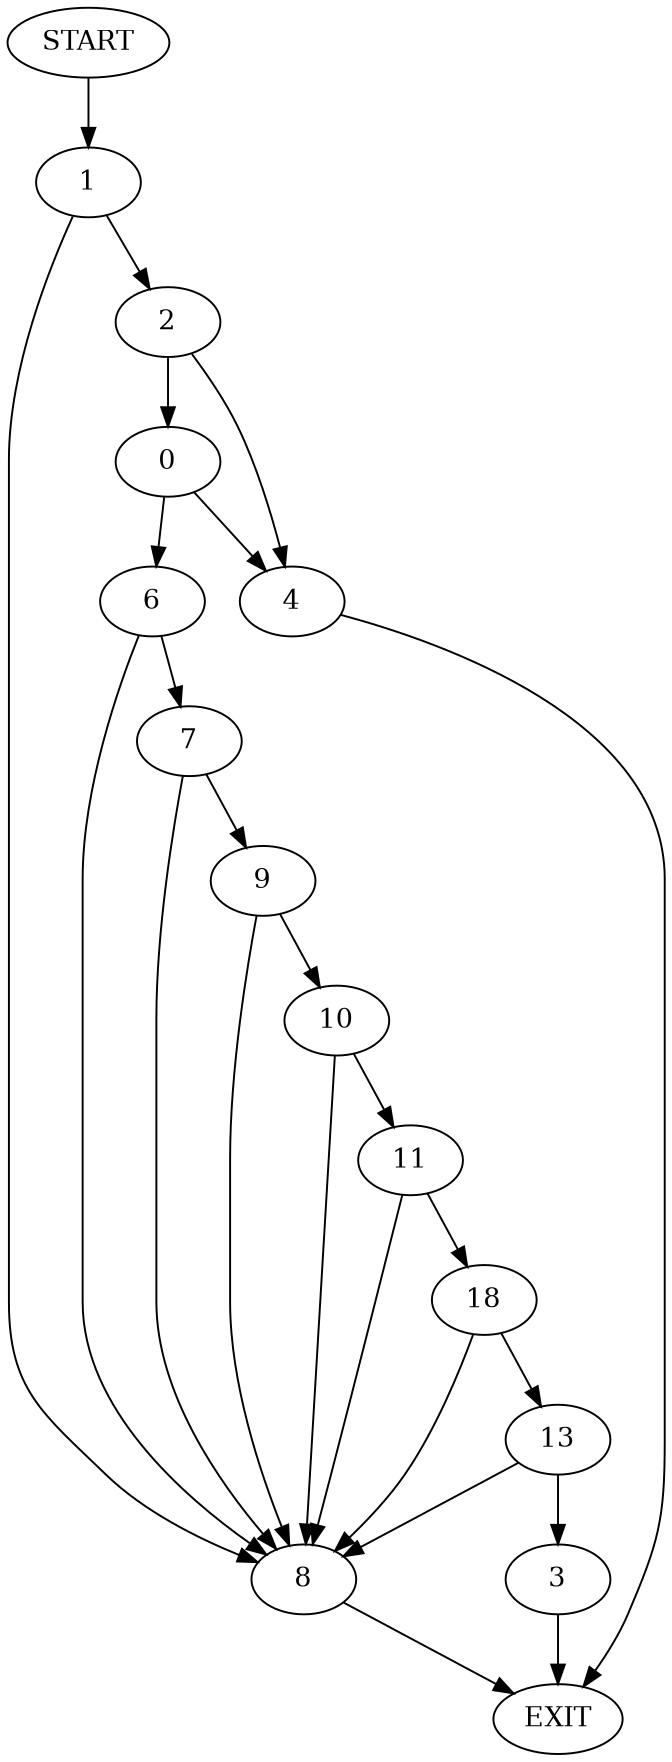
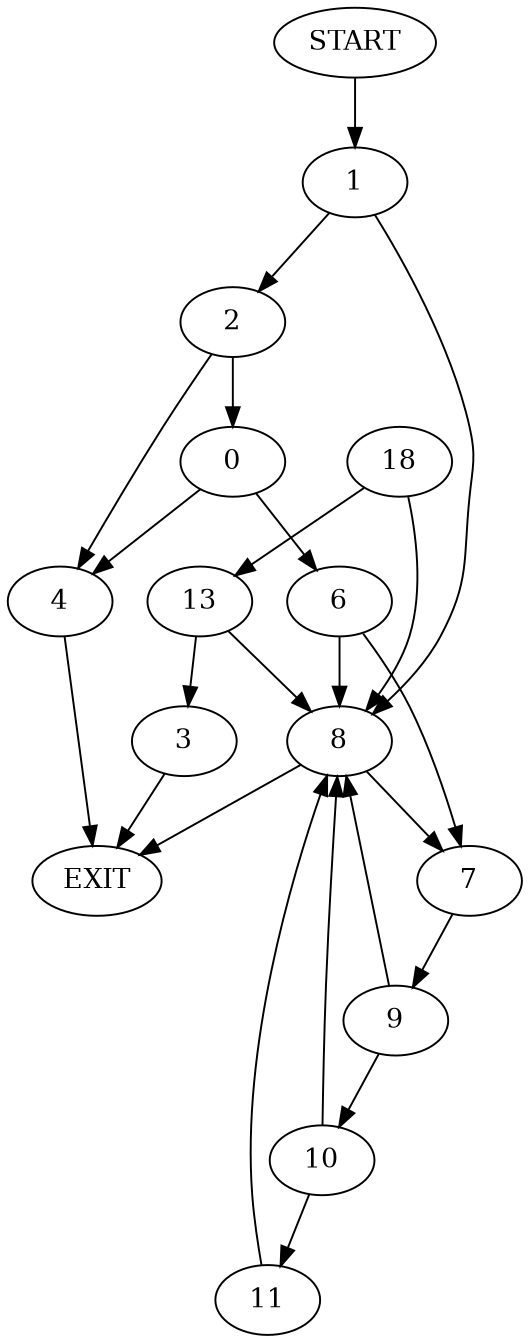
(156, 1168) -> (398, 804)
(443, 1221) -> none
